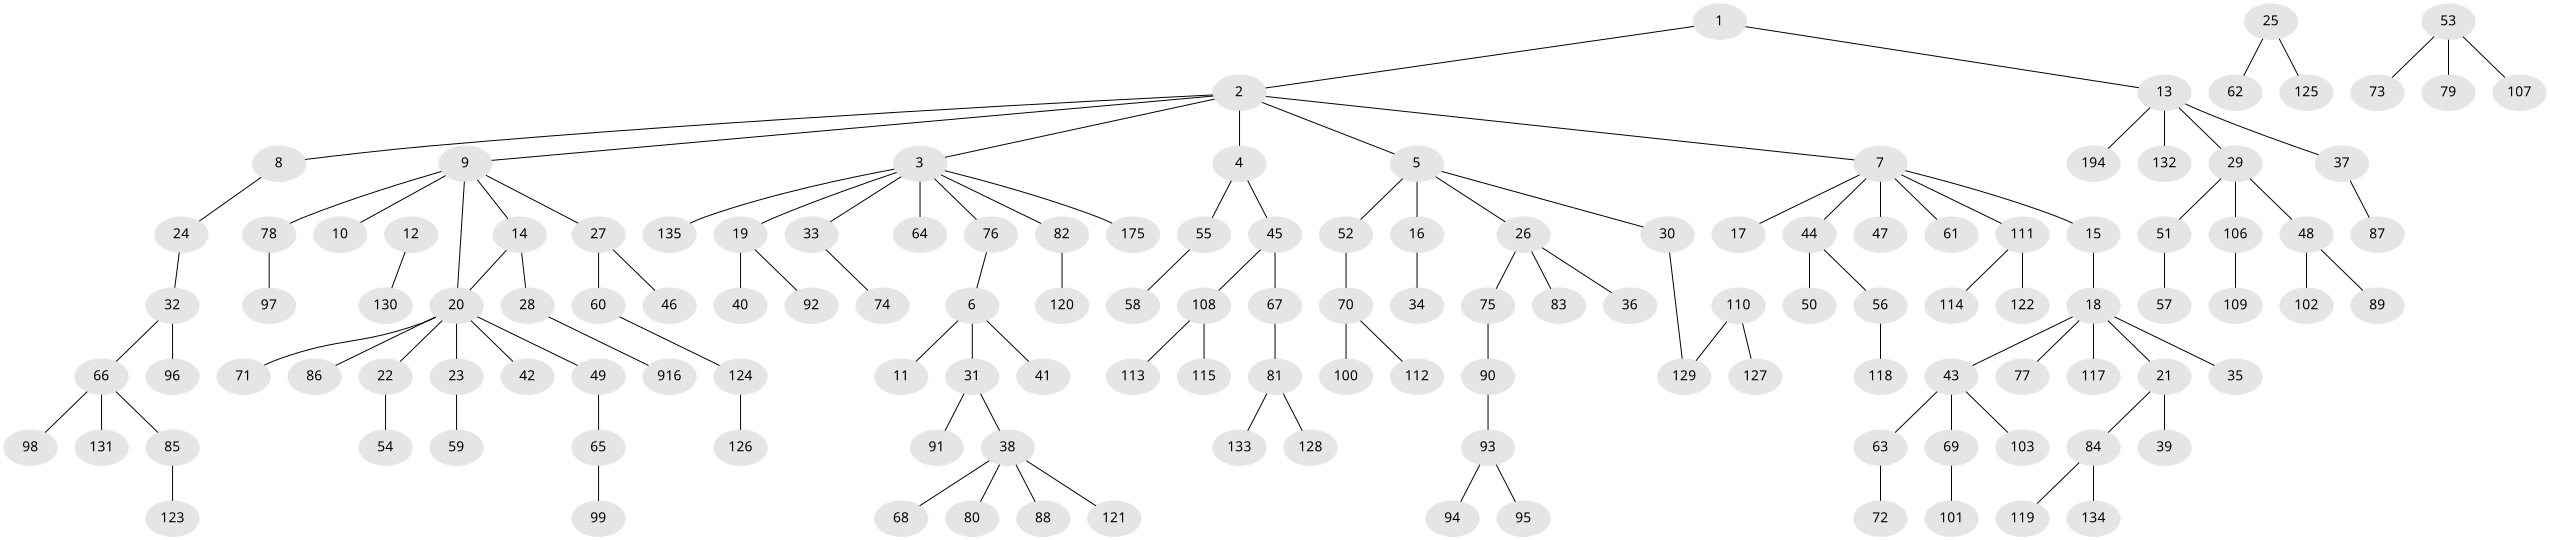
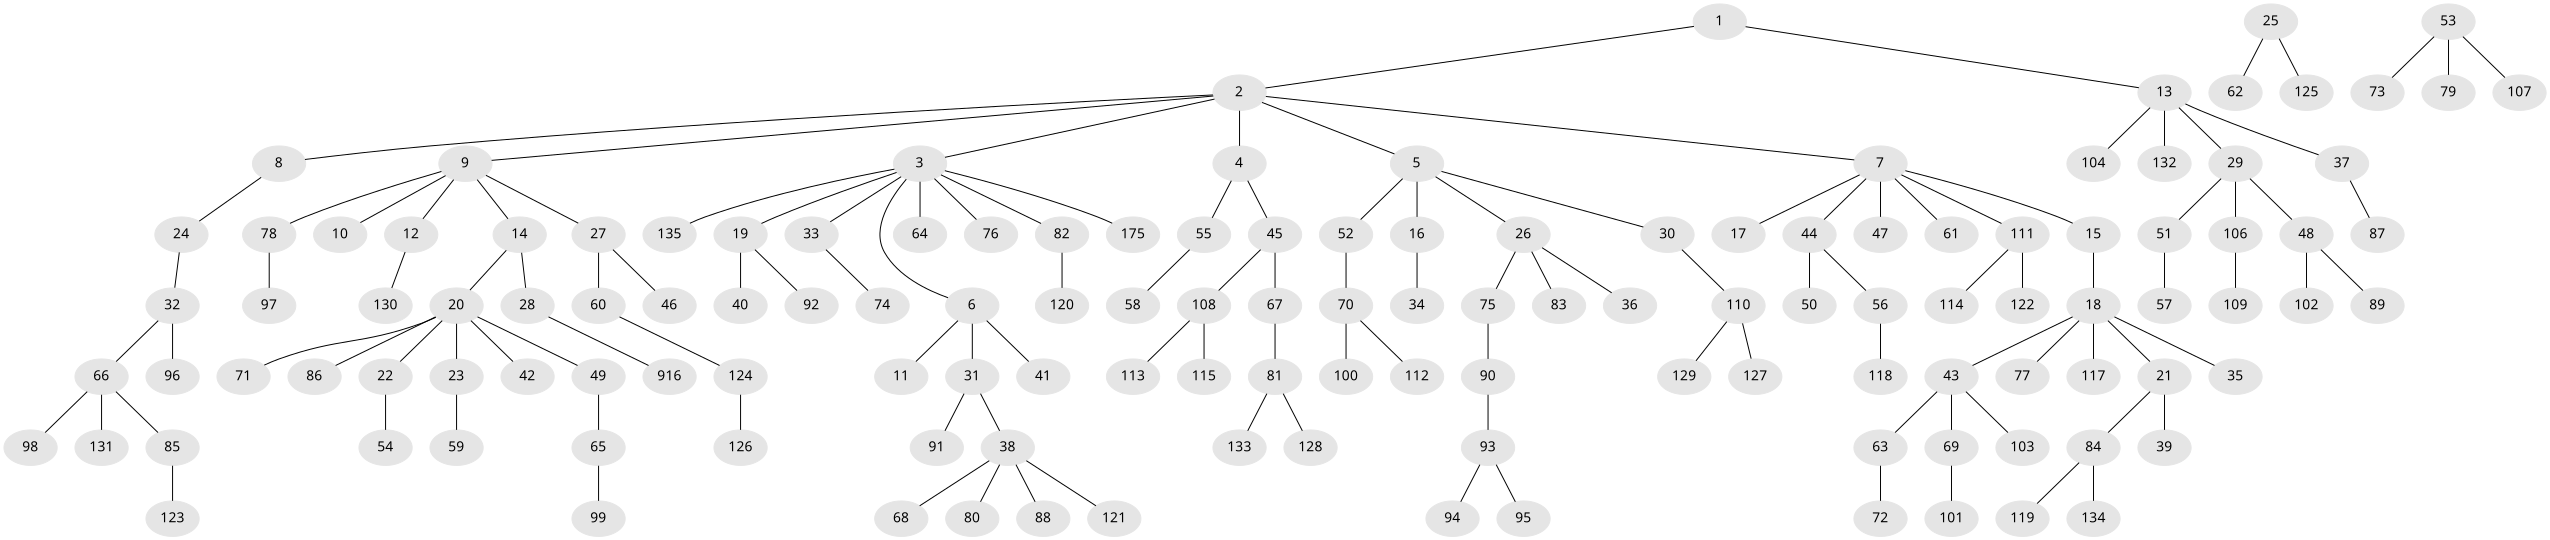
(2094, 164) -> (2094, 164)
(461, 235) -> (438, 199)
(982, 270) -> (884, 252)
(1676, 306) -> (1703, 270)
